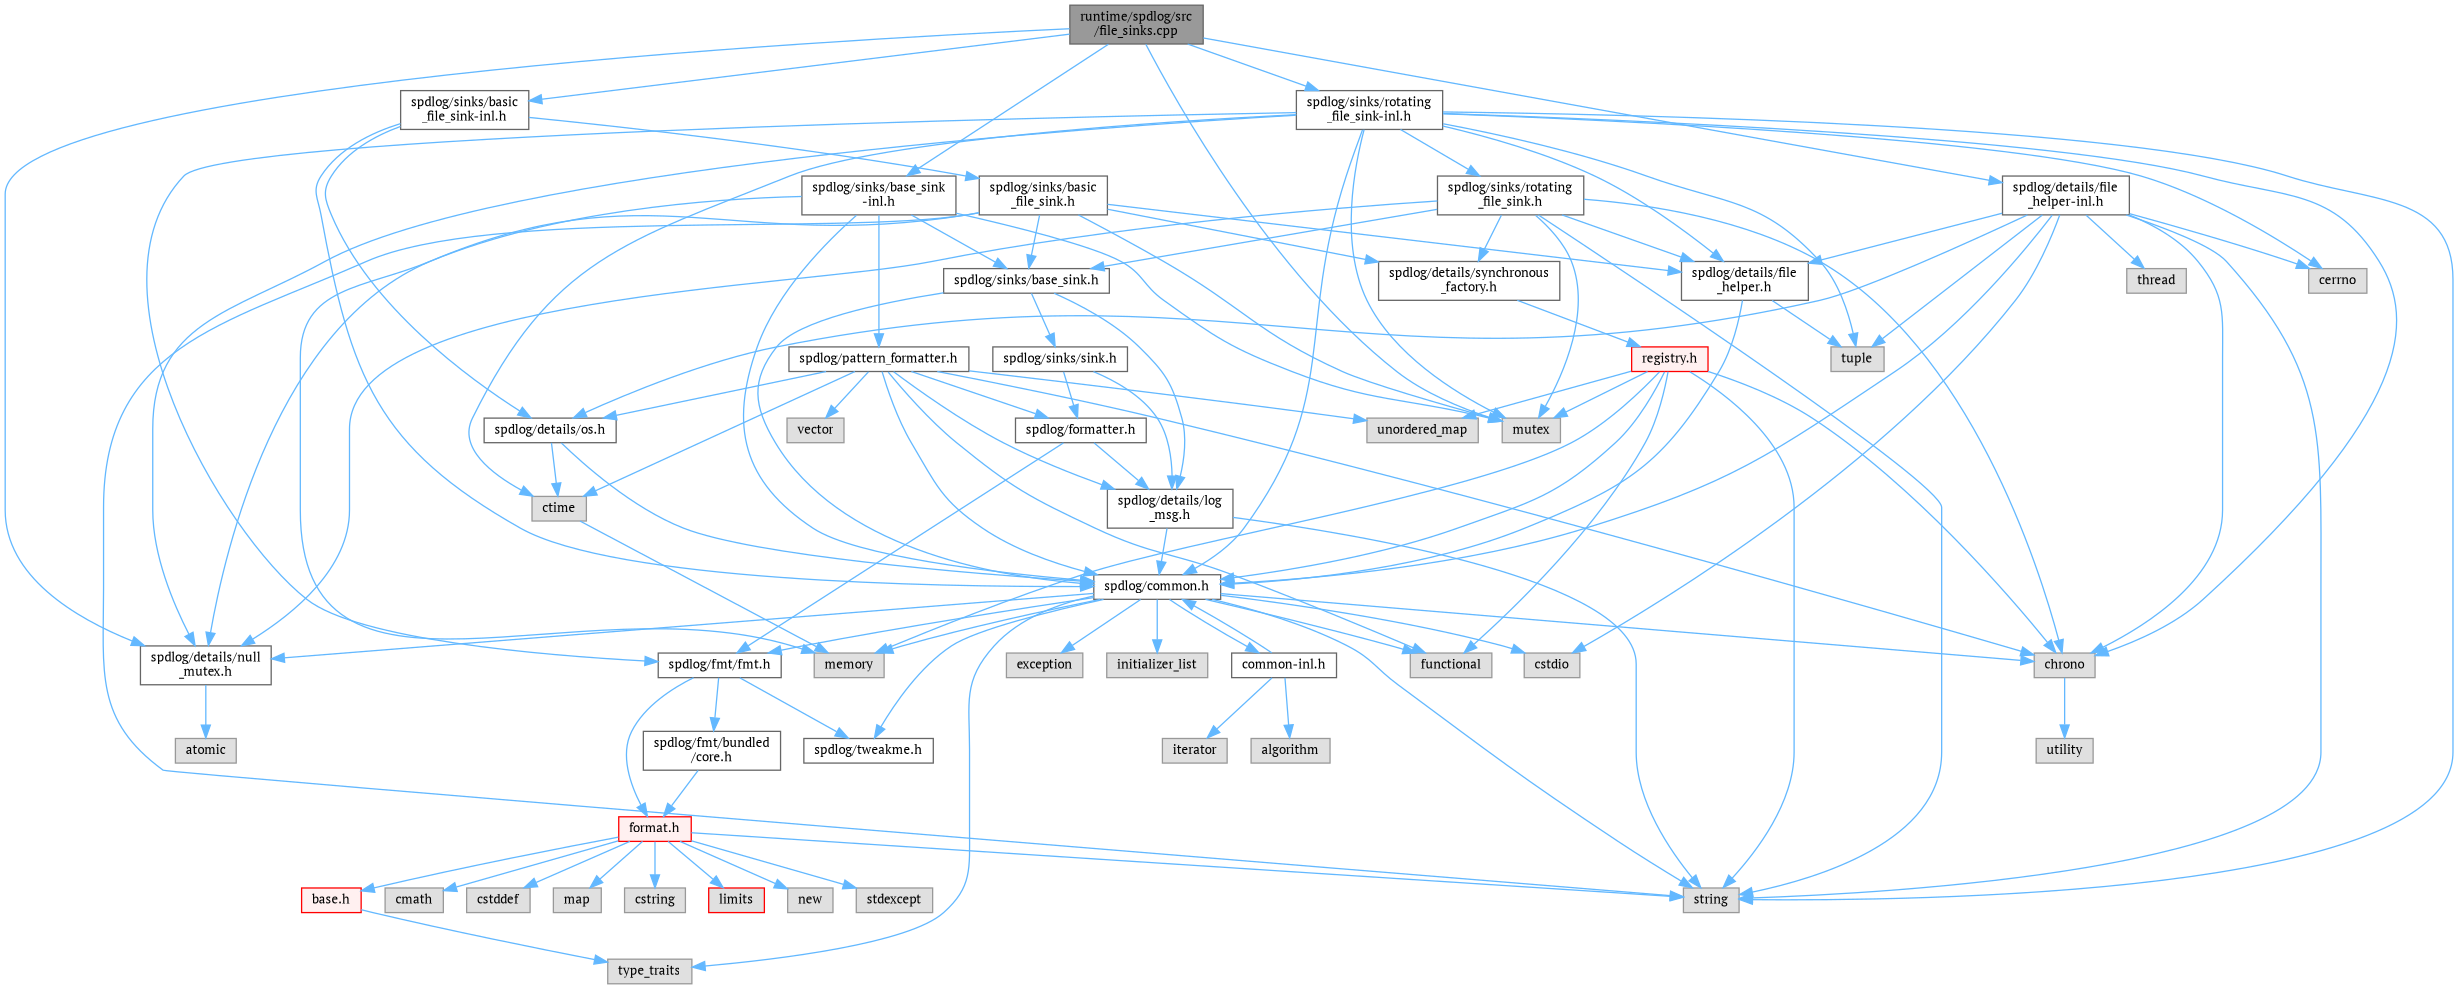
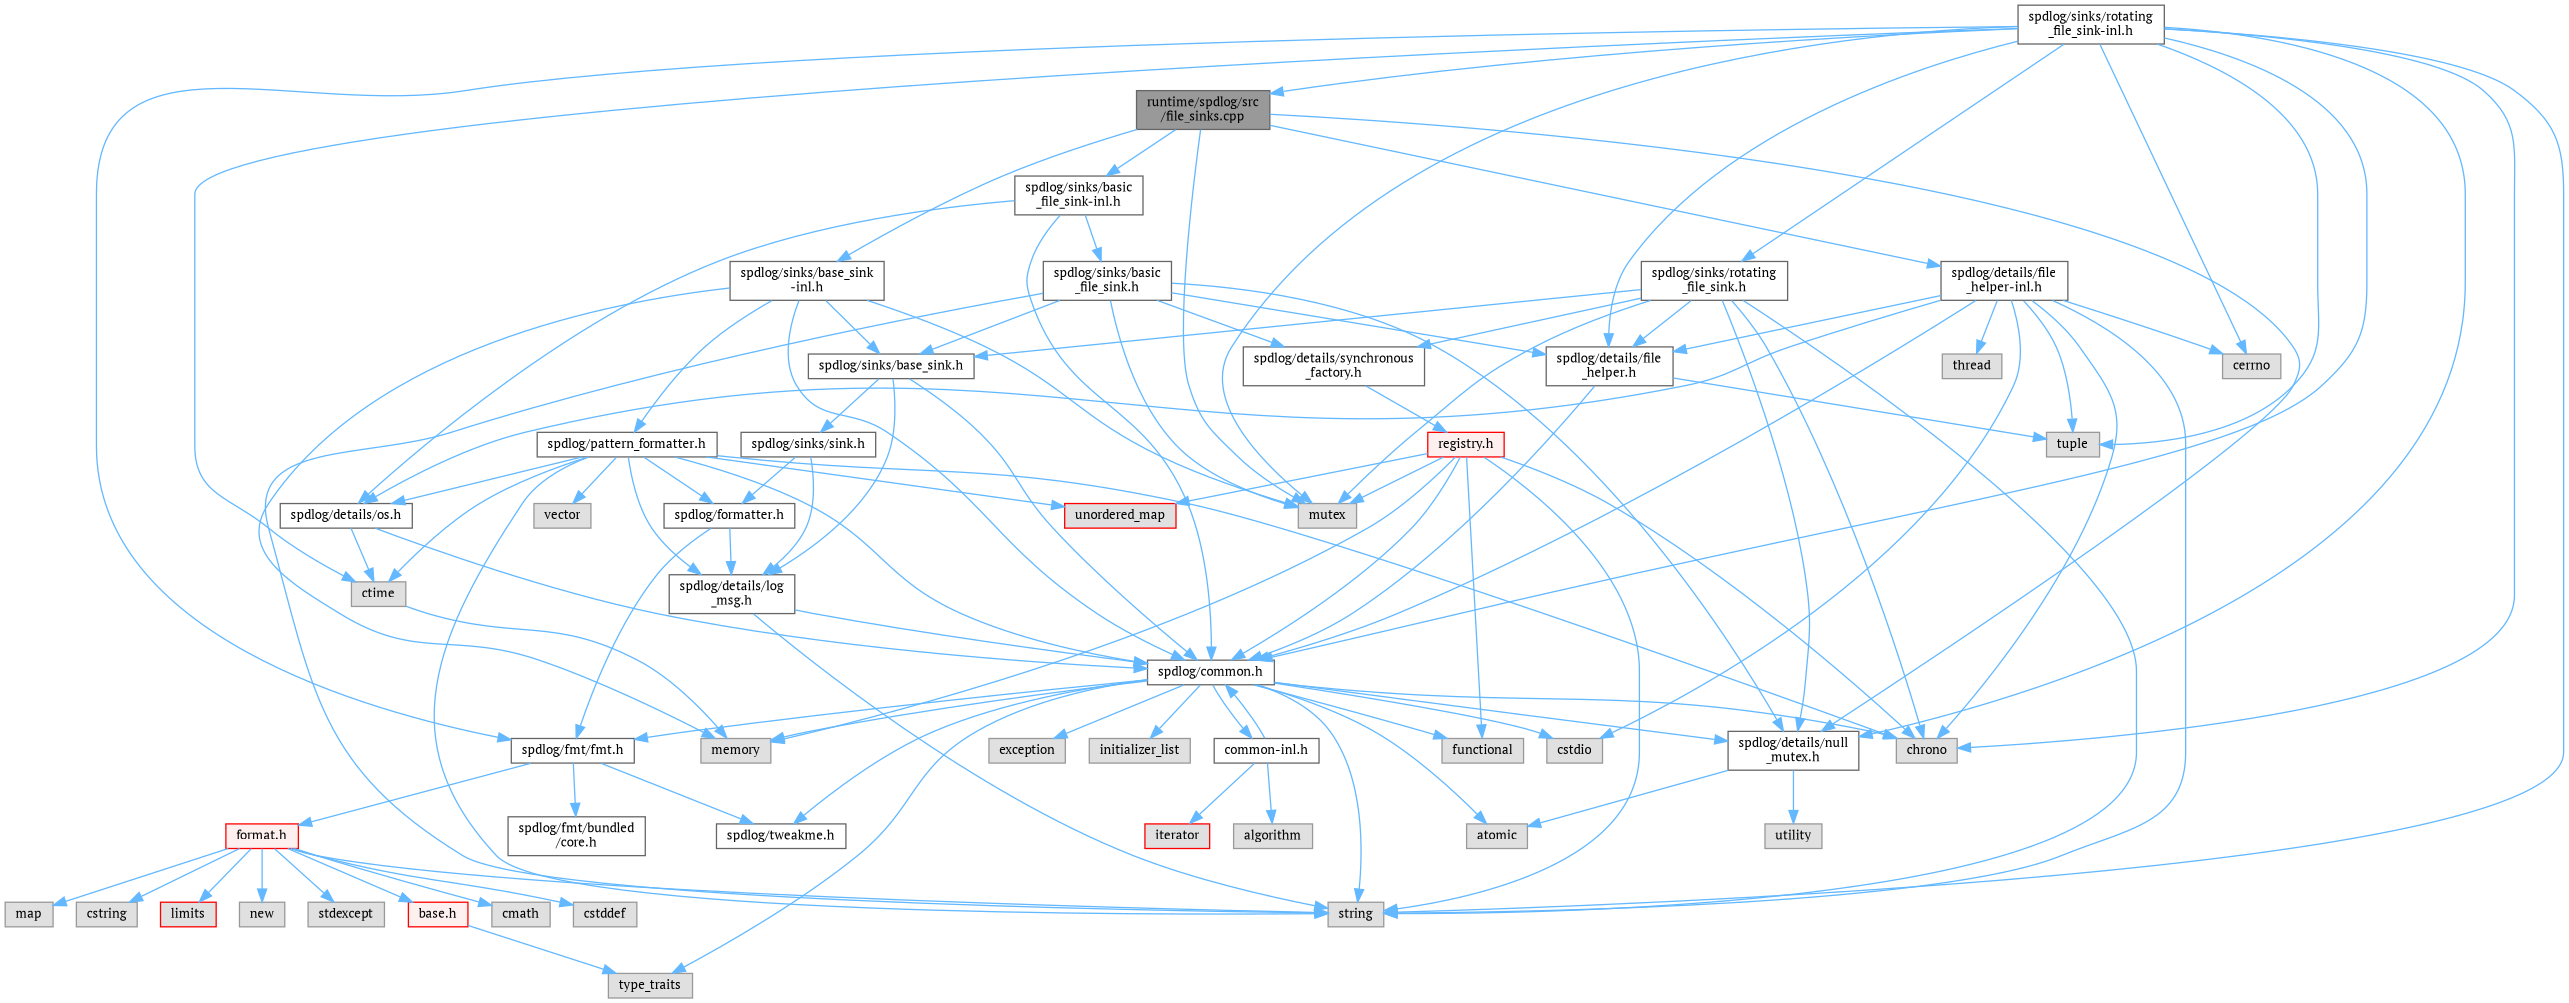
(1247, 65) -> (1632, 53)
(1423, 430) -> (1120, 516)
(1131, 543) -> (510, 862)
(2065, 701) -> (1793, 790)
none -> (1376, 733)
(1195, 751) -> (1177, 836)
(685, 788) -> none
